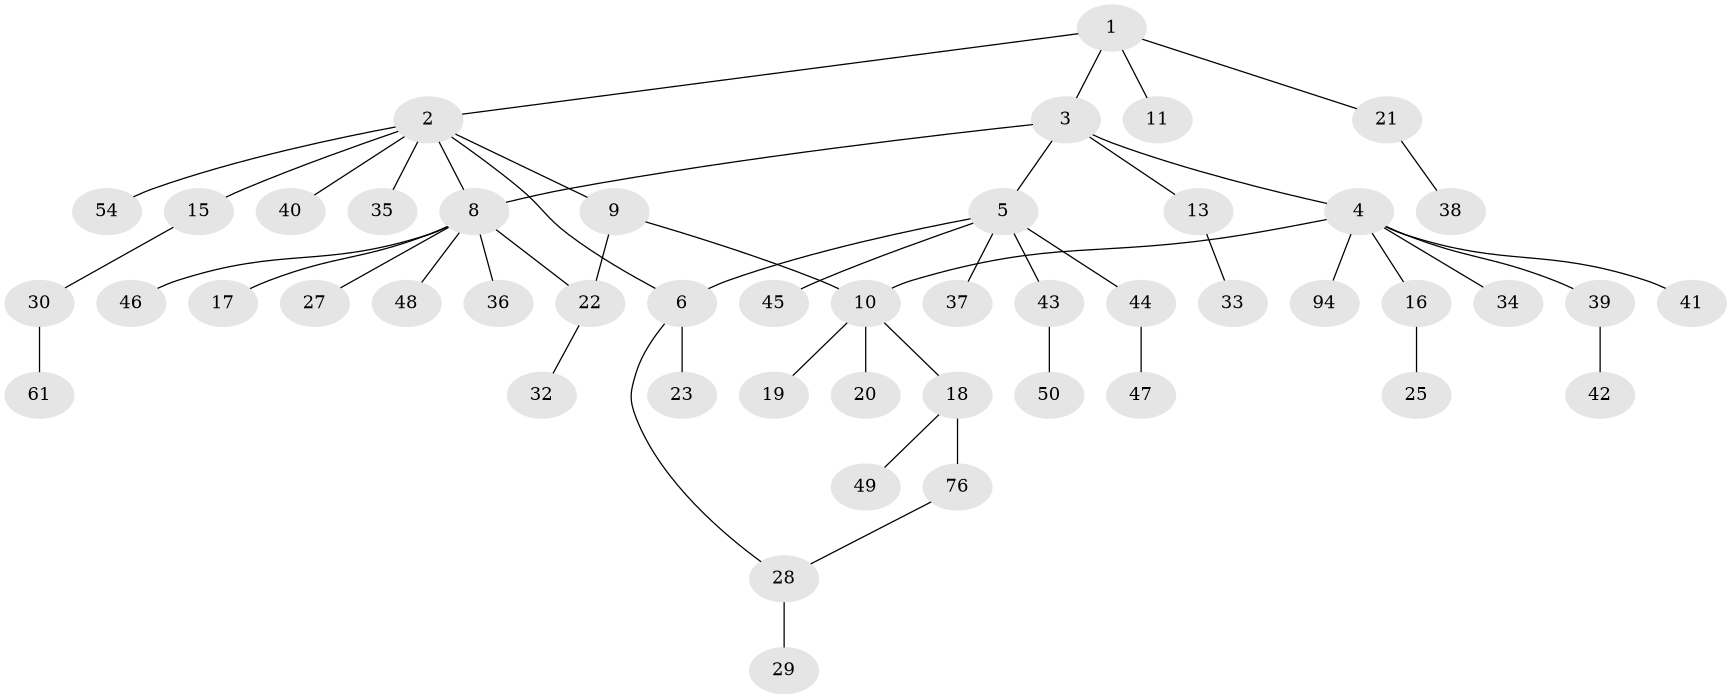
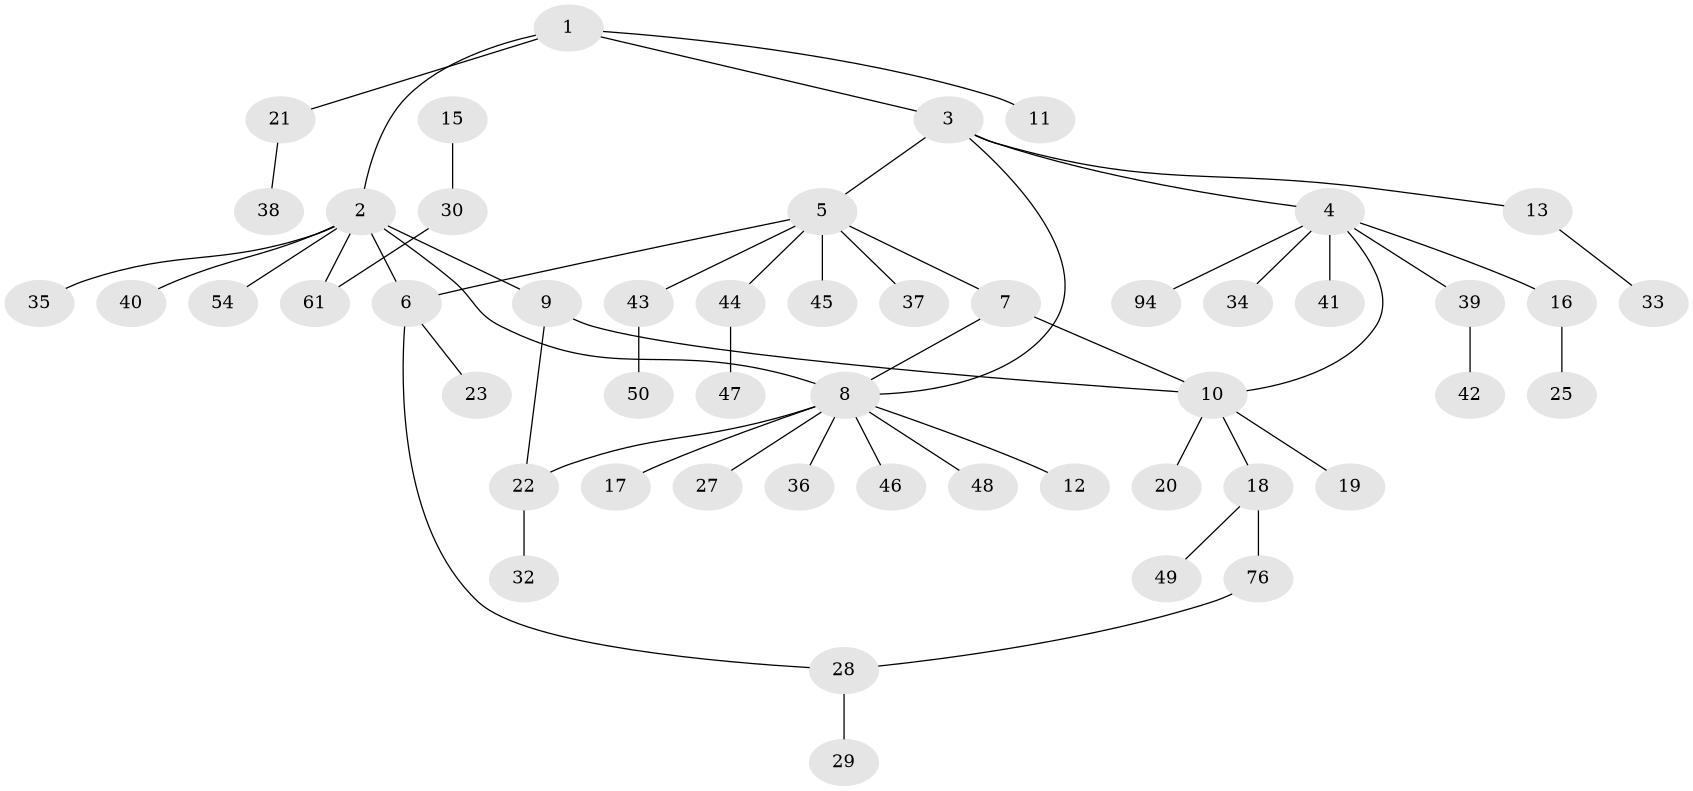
(311, 162) -> (338, 258)
none -> (1006, 303)
none -> (1075, 487)
